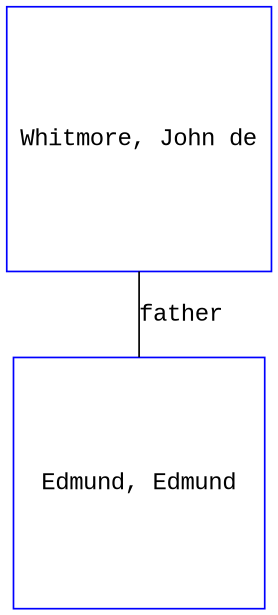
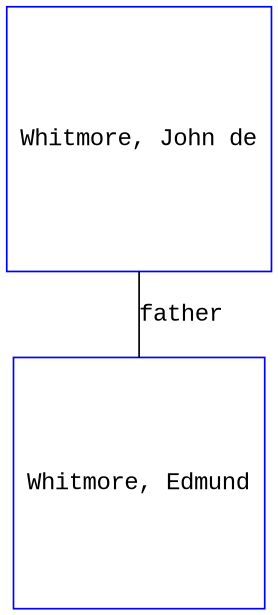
(139, 483) -> (139, 483)
